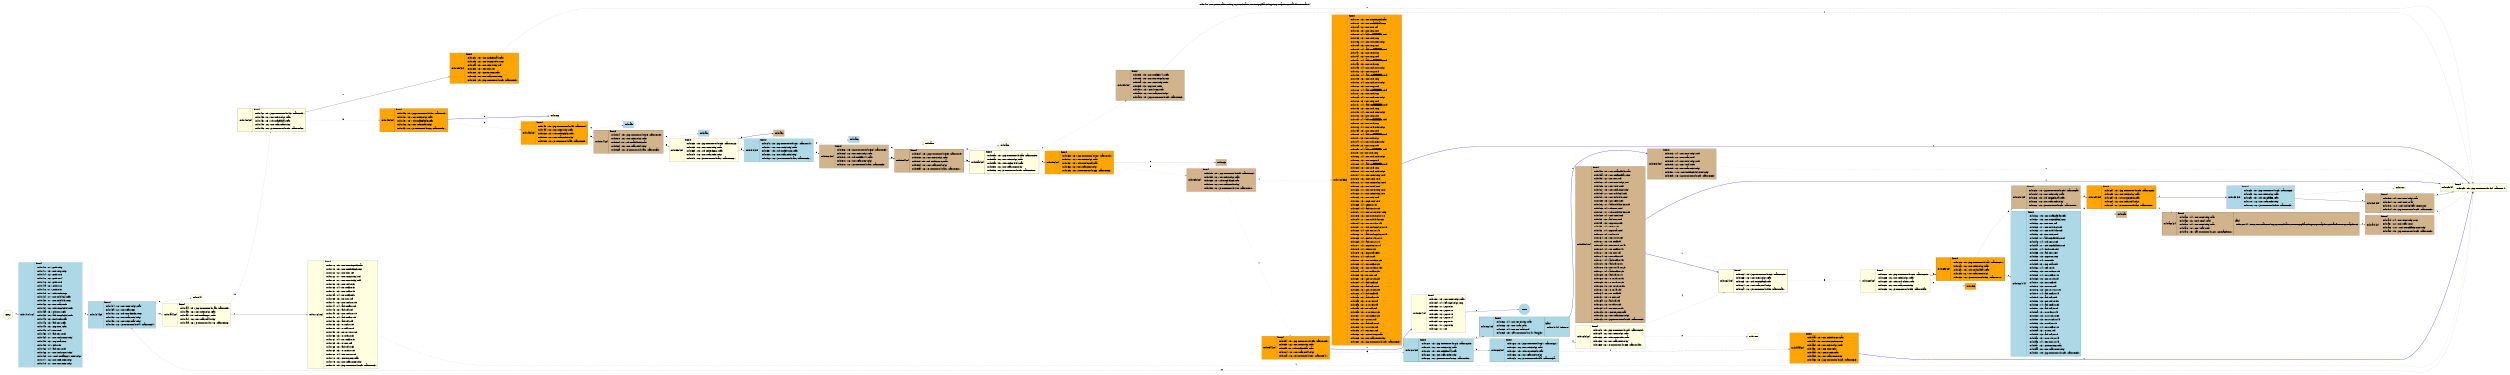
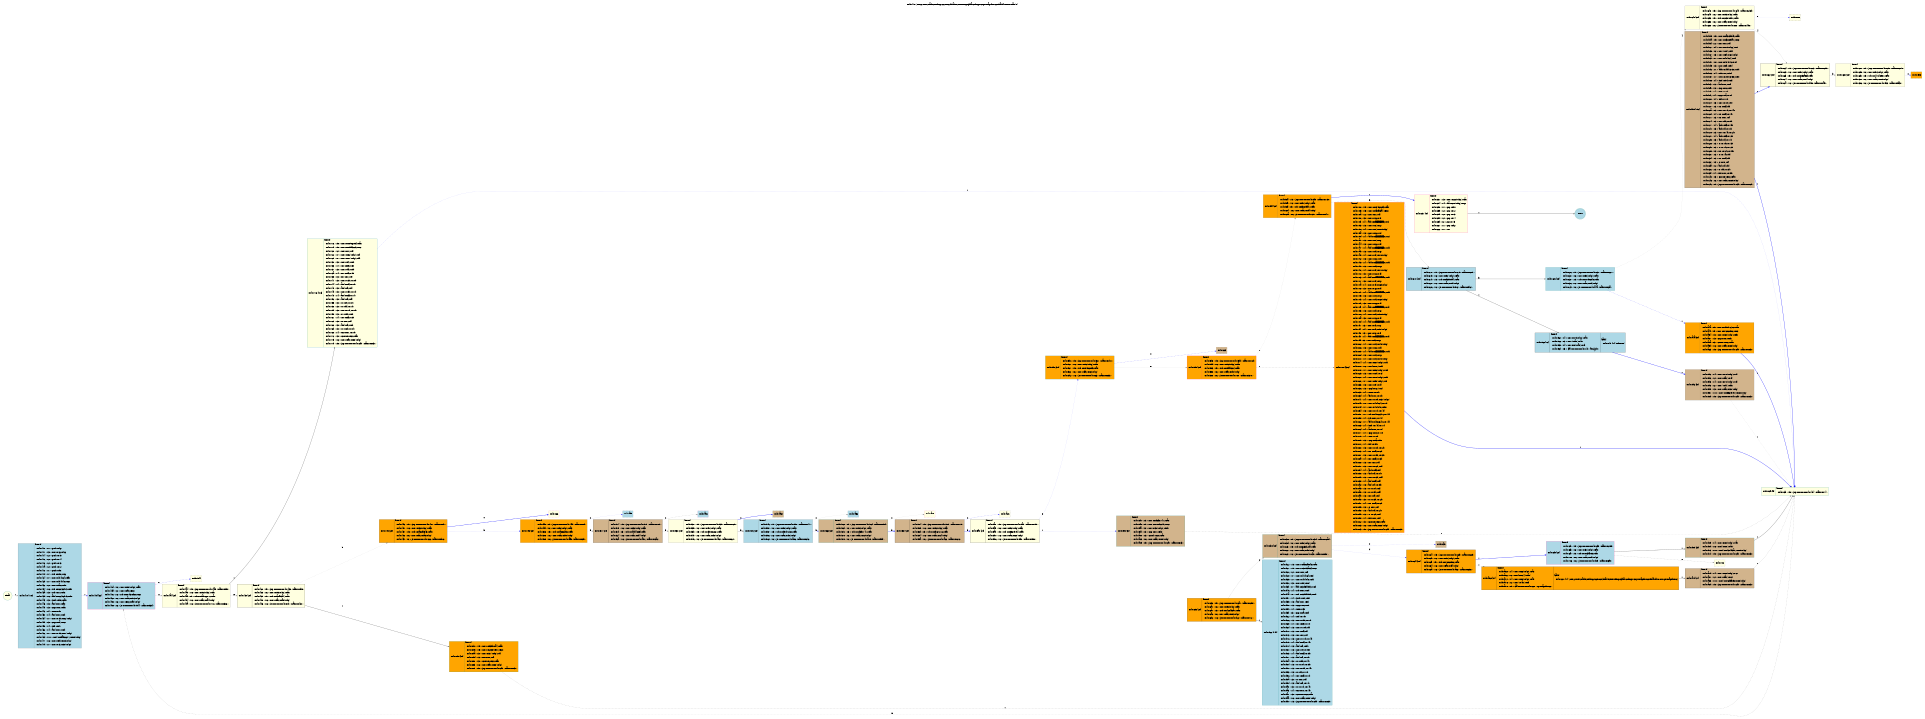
(1221, 180) -> (1222, 367)
(2261, 224) -> (1580, 578)
(2400, 225) -> (1720, 578)
(1932, 275) -> none
(8, 315) -> (8, 596)
